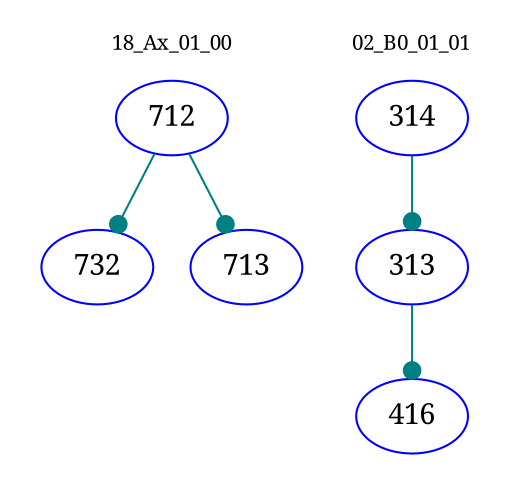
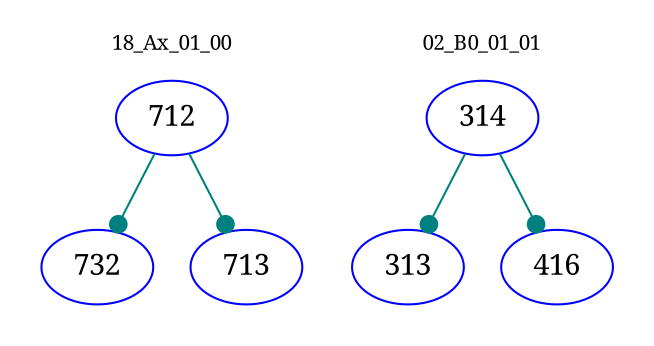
(412, 334) -> (516, 185)
